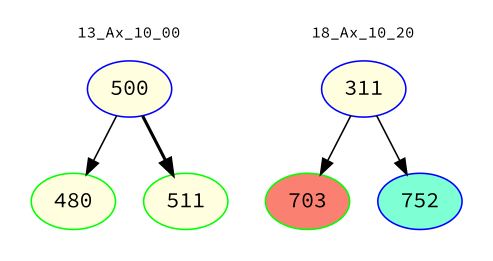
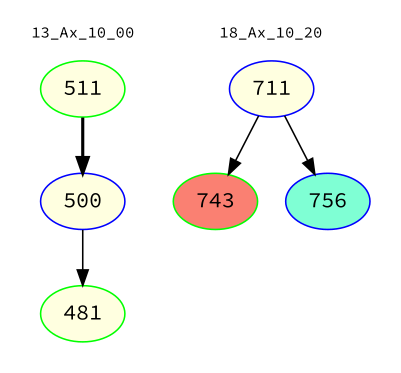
(364, 89) -> (272, 89)
(154, 138) -> (83, 138)
(73, 201) -> (83, 314)
(308, 201) -> (215, 201)
(420, 201) -> (328, 201)
